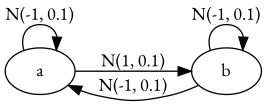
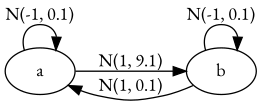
(133, 61) -> (131, 61)
(133, 86) -> (131, 86)
